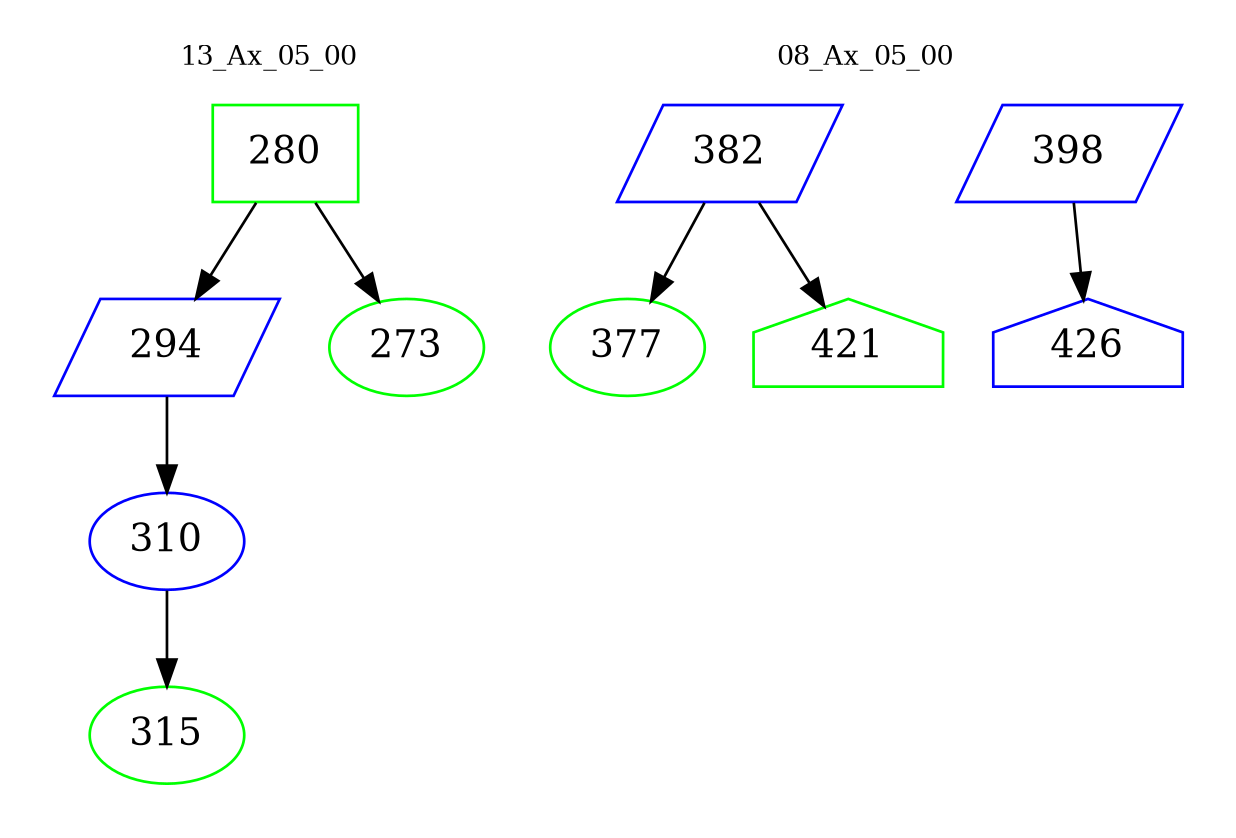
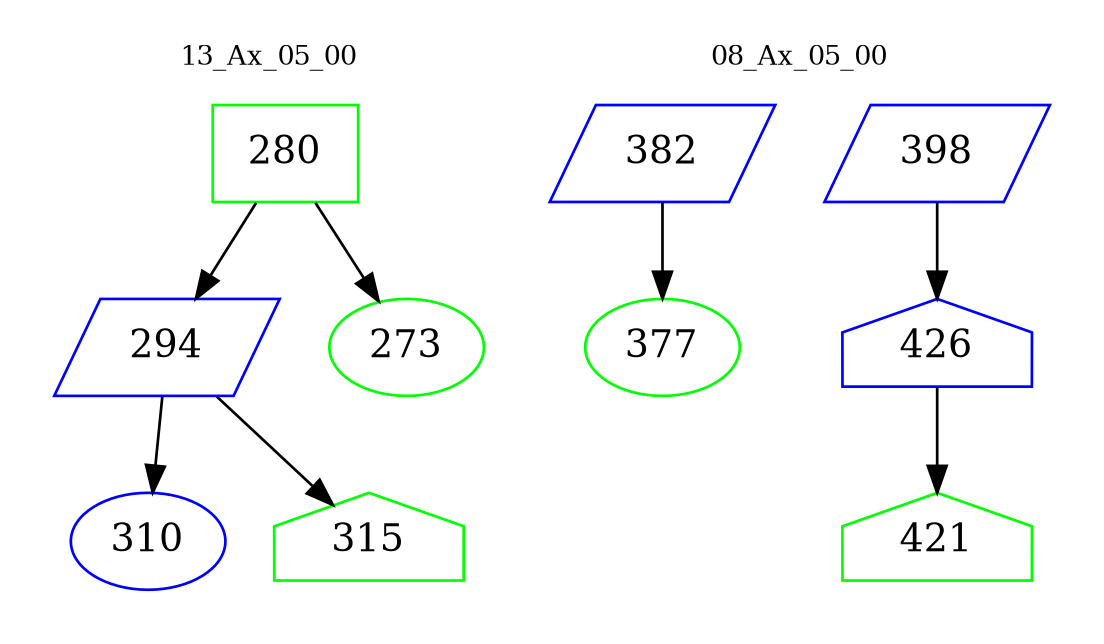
(784, 243) -> (937, 426)
(167, 625) -> (265, 441)
(167, 735) -> (369, 541)
